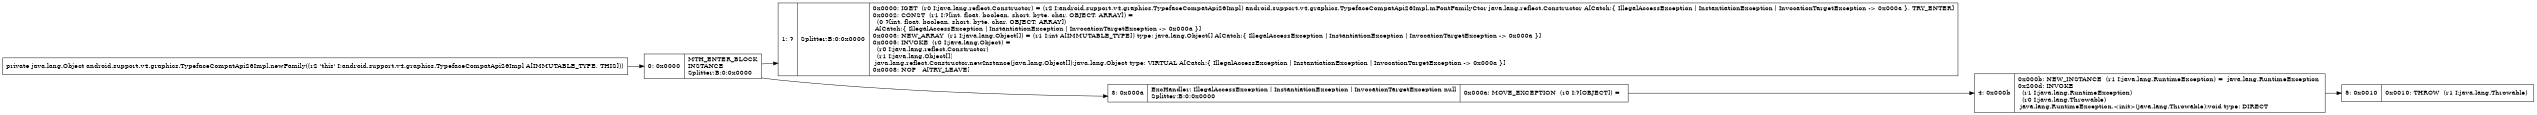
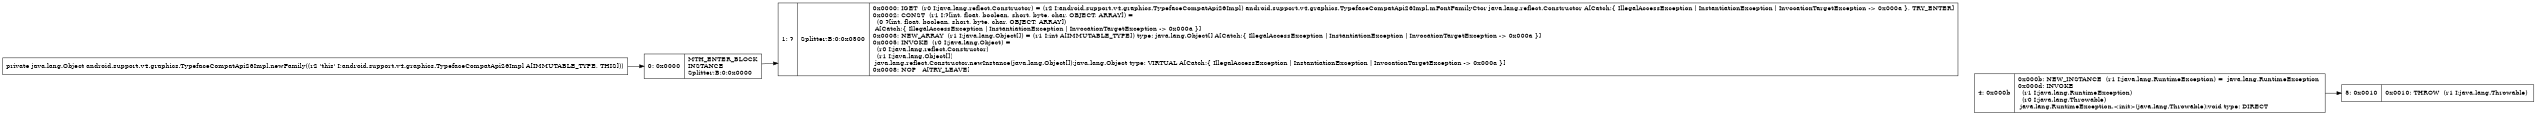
(833, 39) -> (833, 39)
(2048, 86) -> (2048, 86)
(1368, 93) -> none
